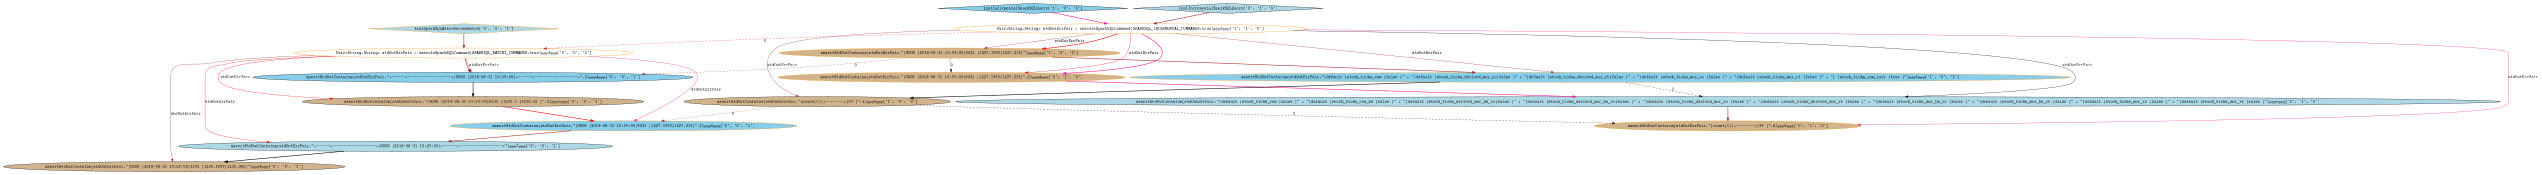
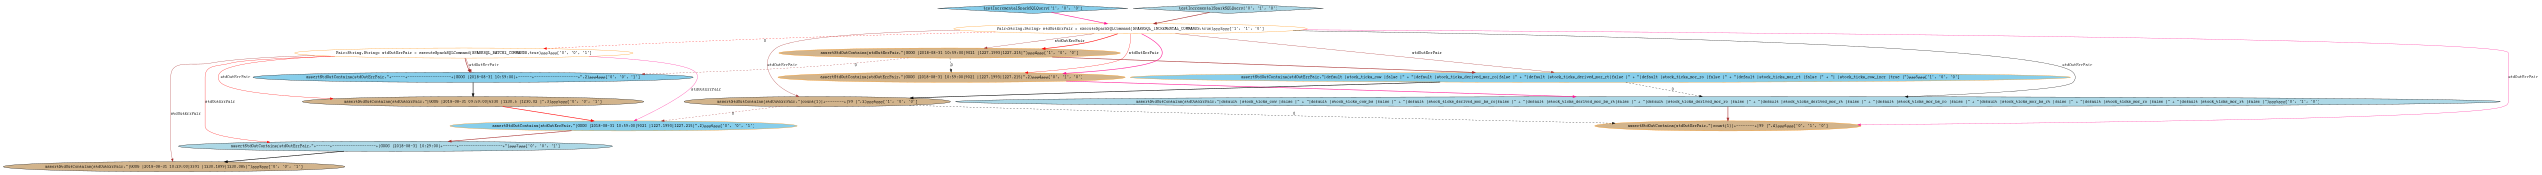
(464, 29) -> none
